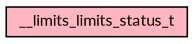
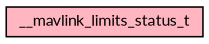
(97, 22) -> (105, 22)
